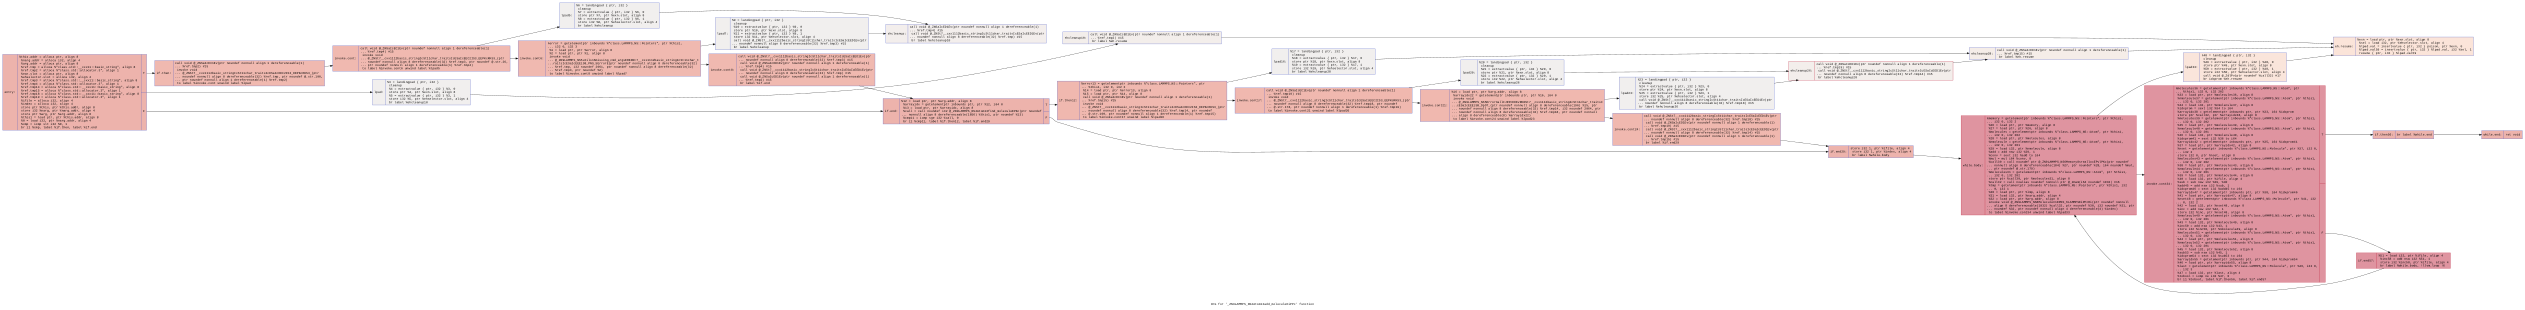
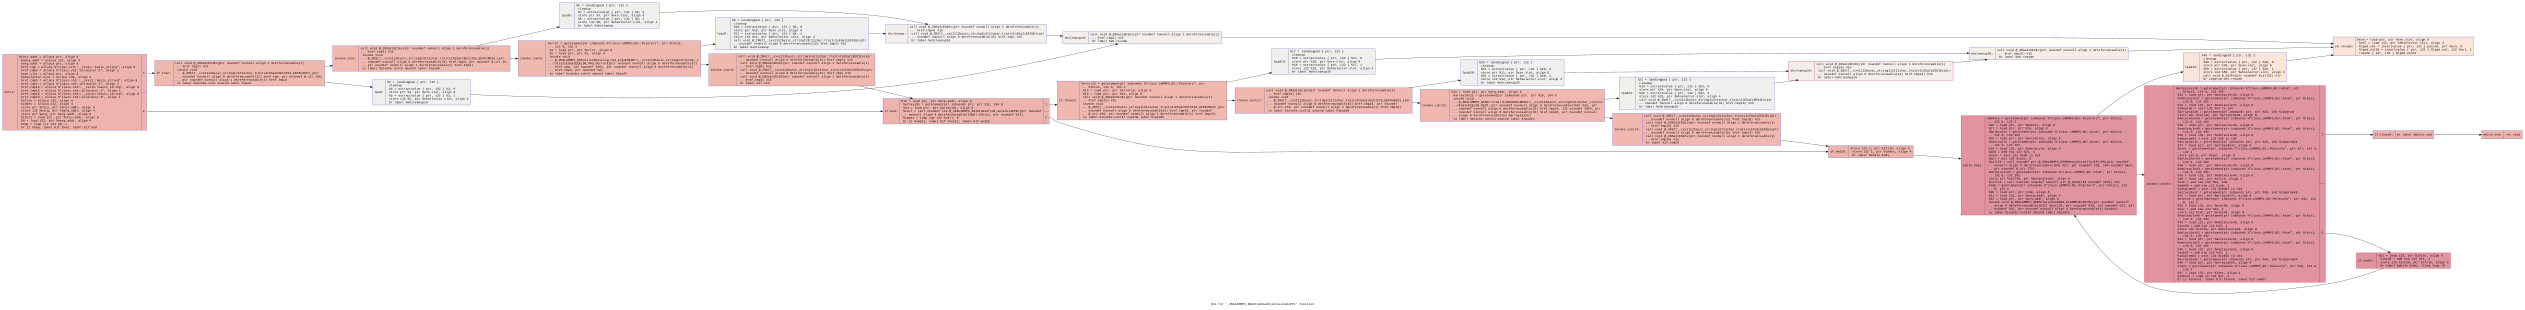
none -> (1053, 36)
(258, 92) -> (347, 85)
